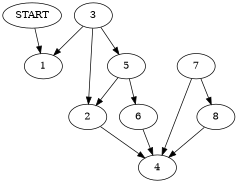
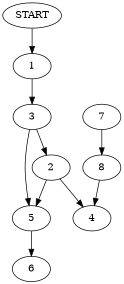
(71, 38) -> (32, 88)
(109, 89) -> (43, 190)
(178, 113) -> none
(147, 139) -> none
